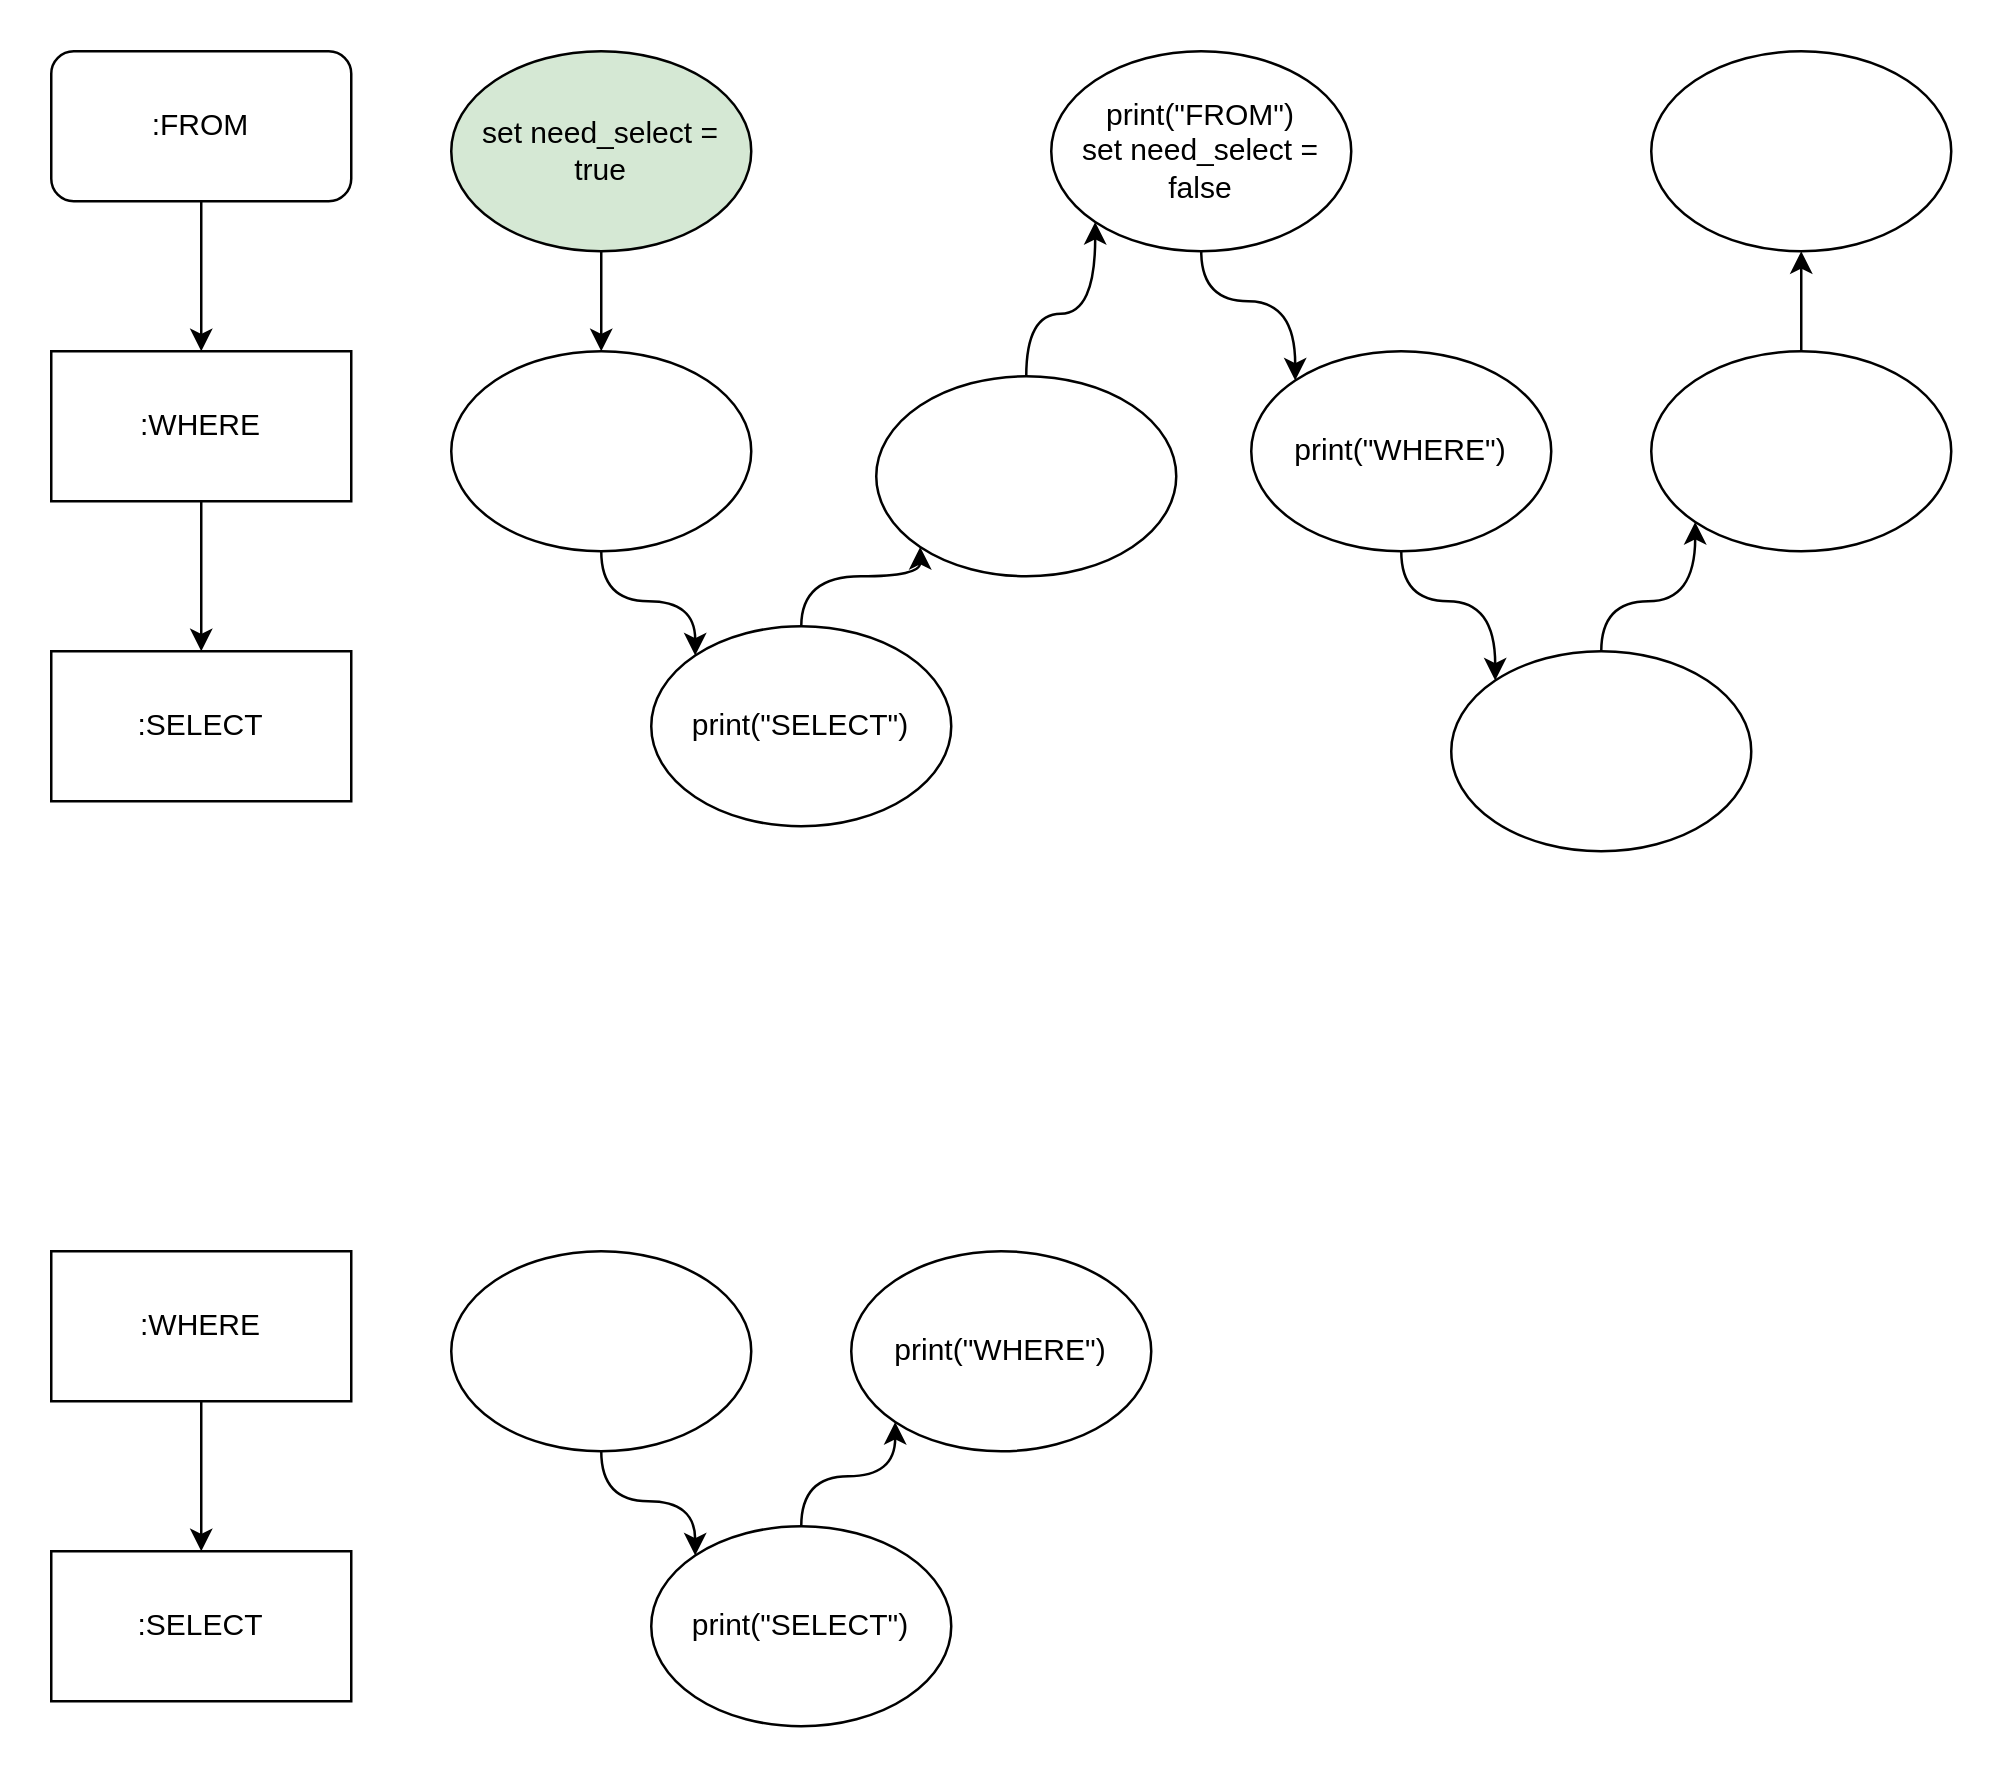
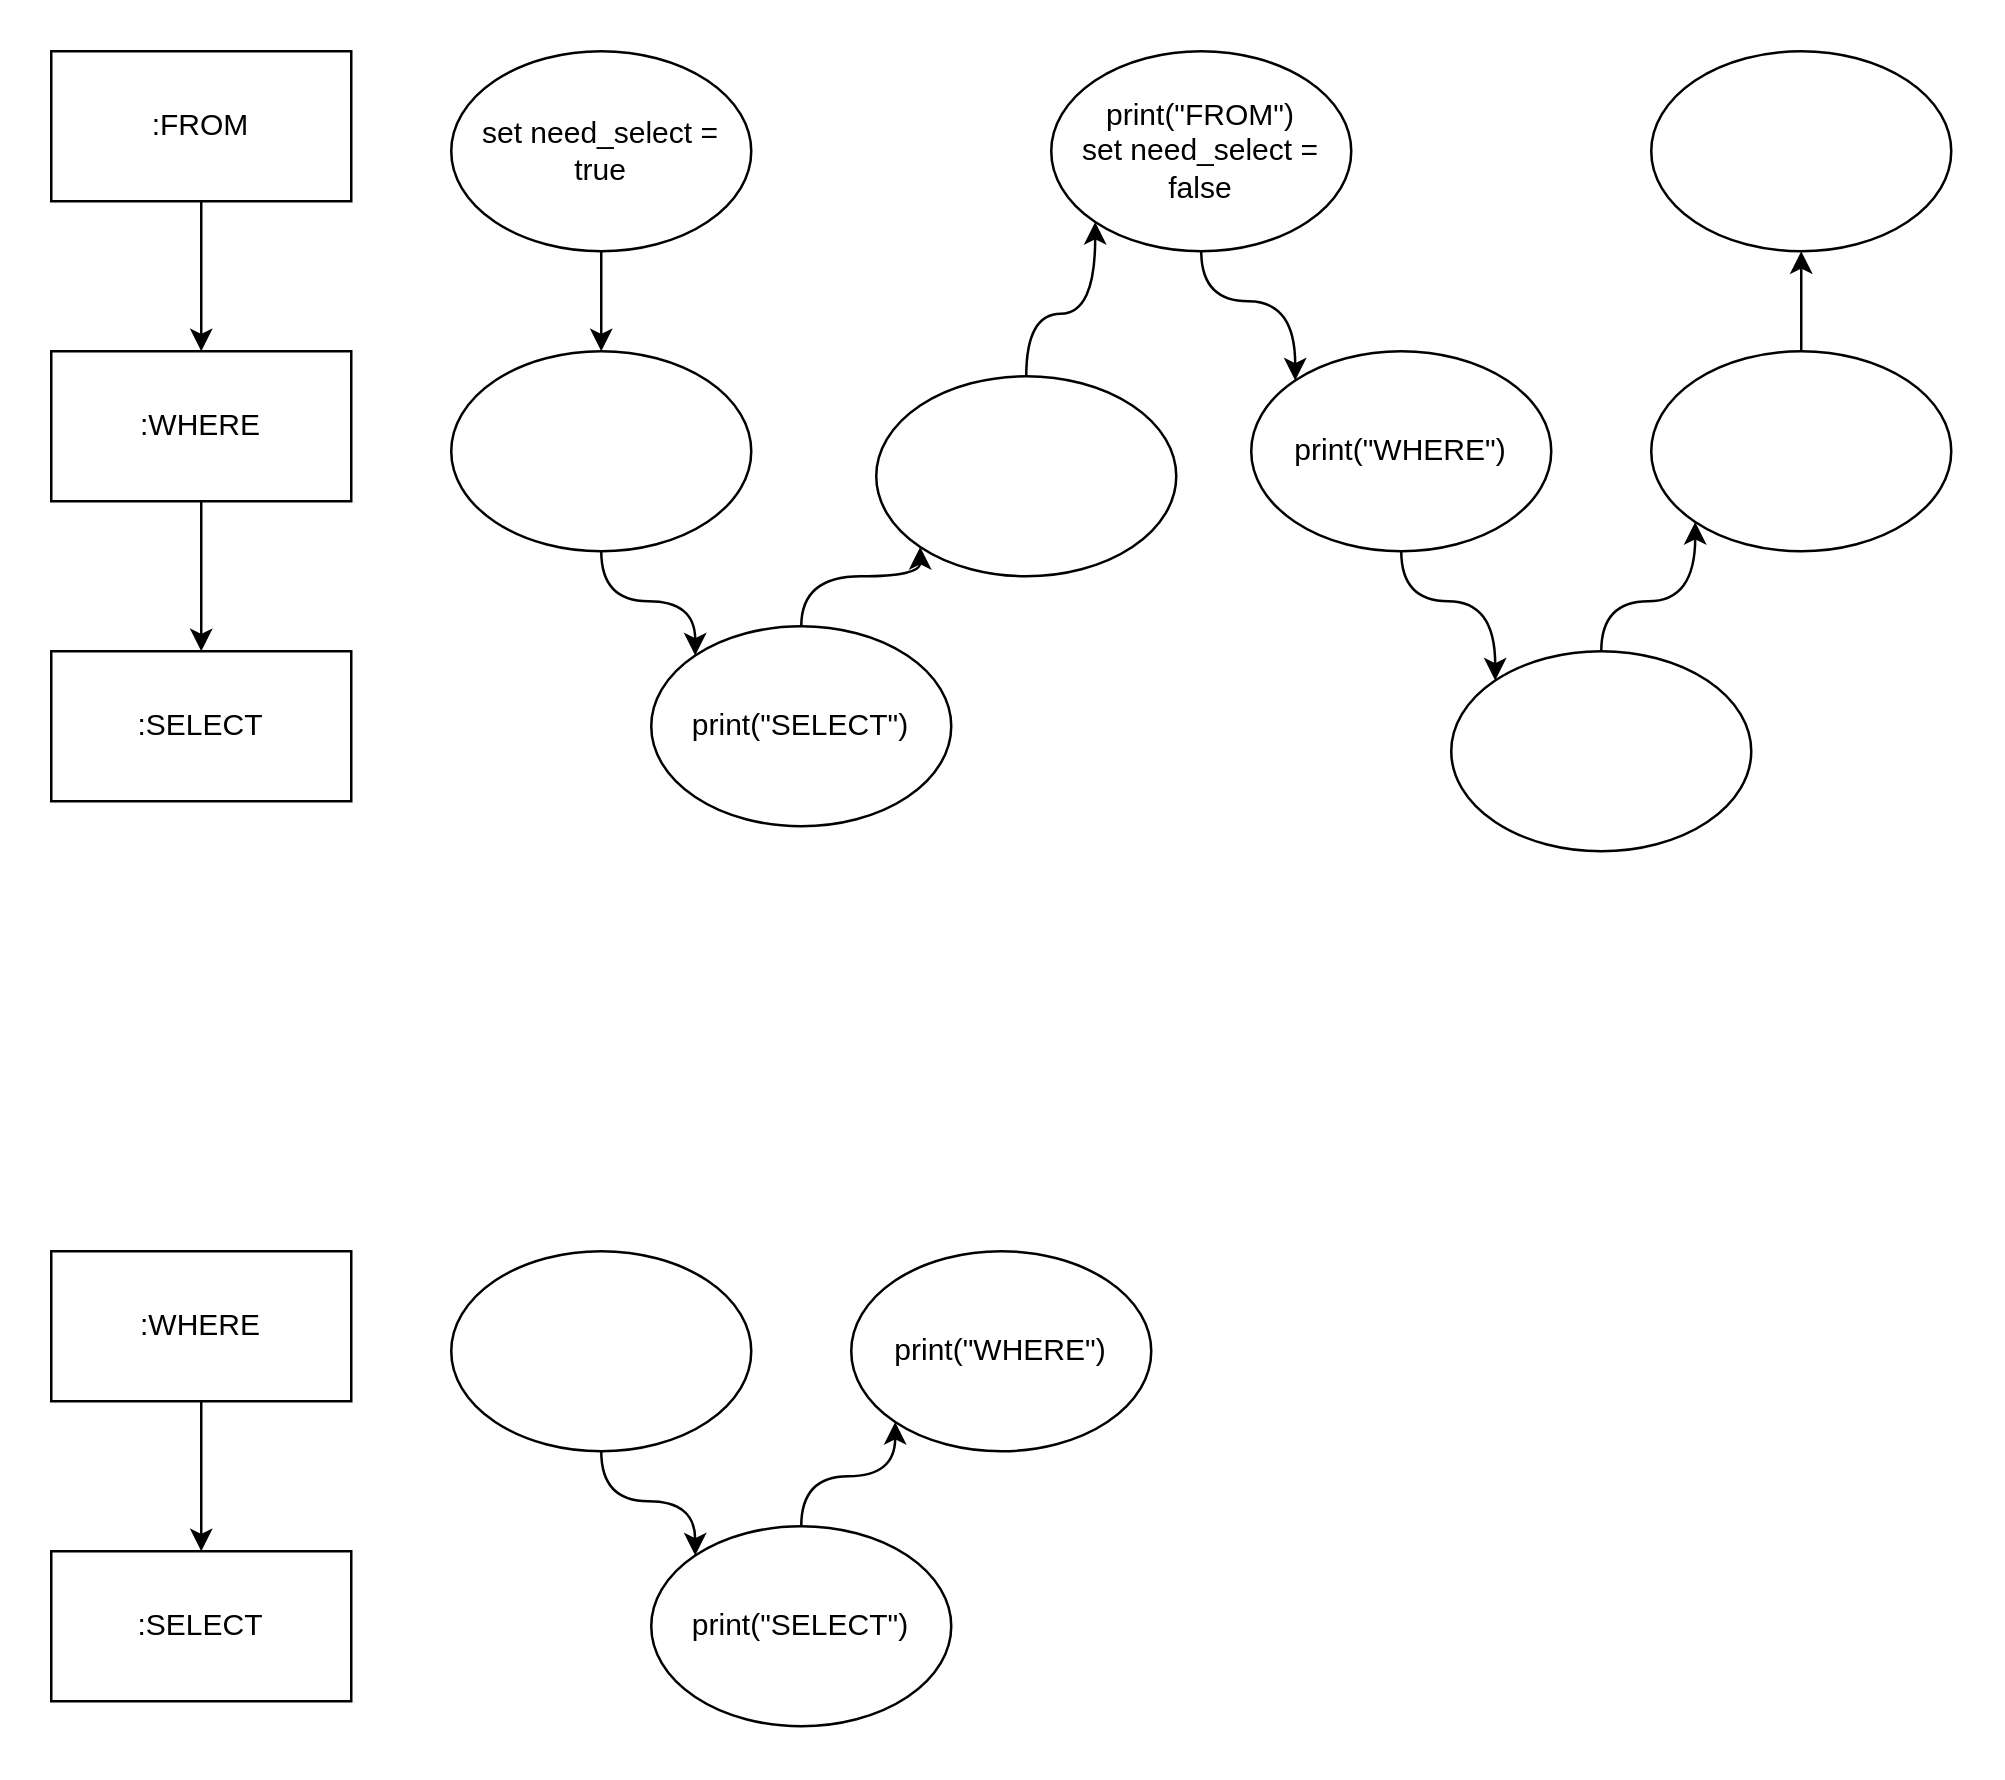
(201, 126) -> (201, 126)
(601, 151) -> (601, 151)
